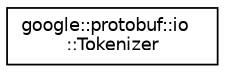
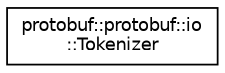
(112, 36) -> (112, 36)
